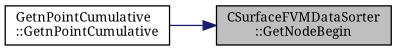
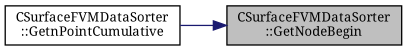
(87, 25) -> (93, 25)
